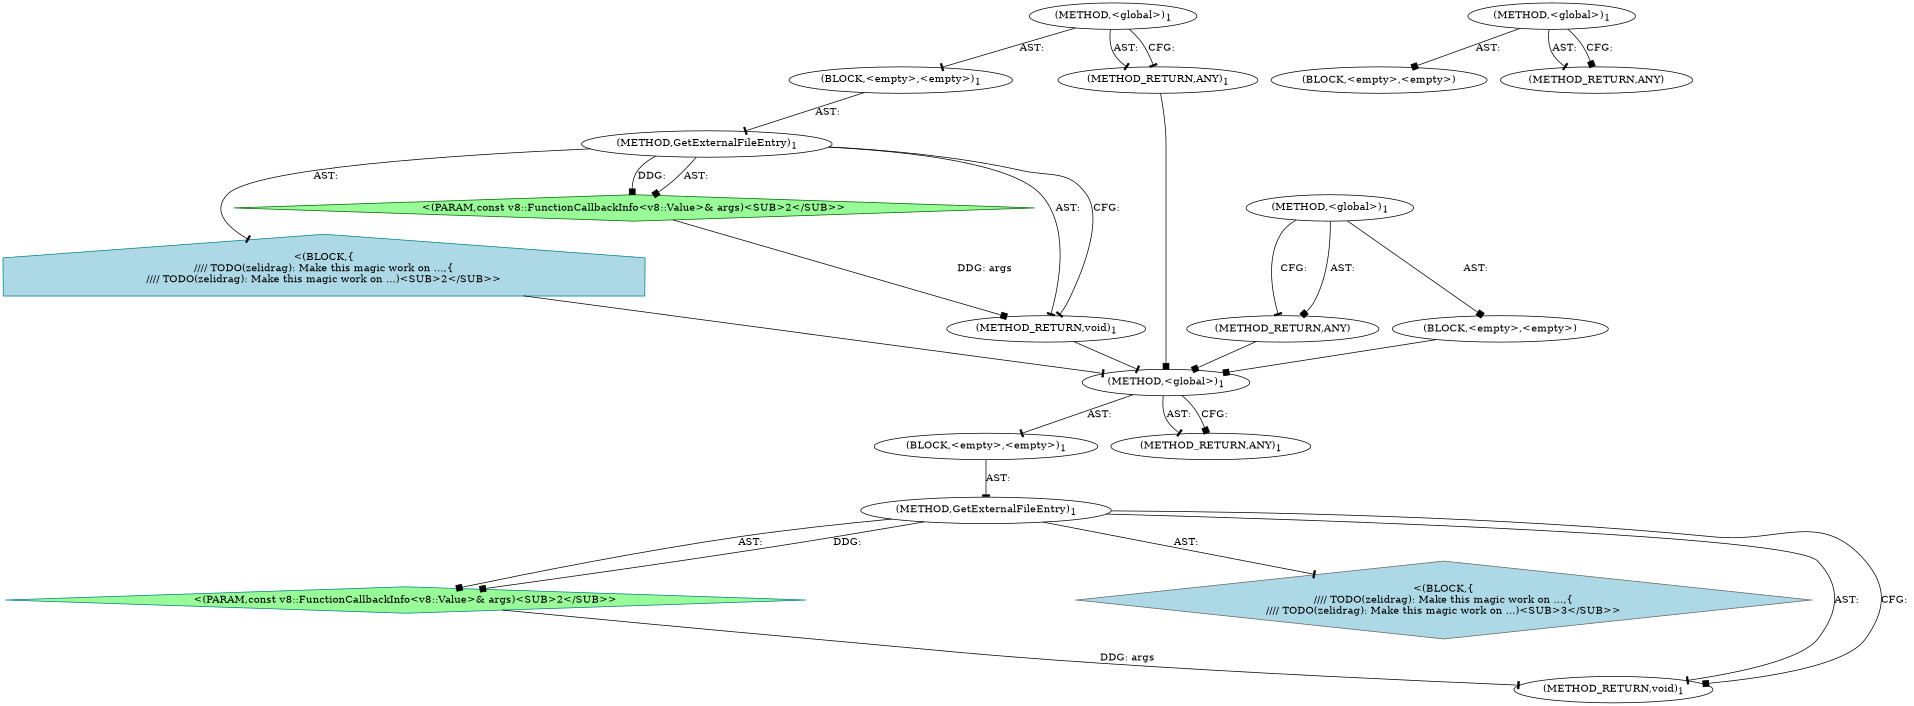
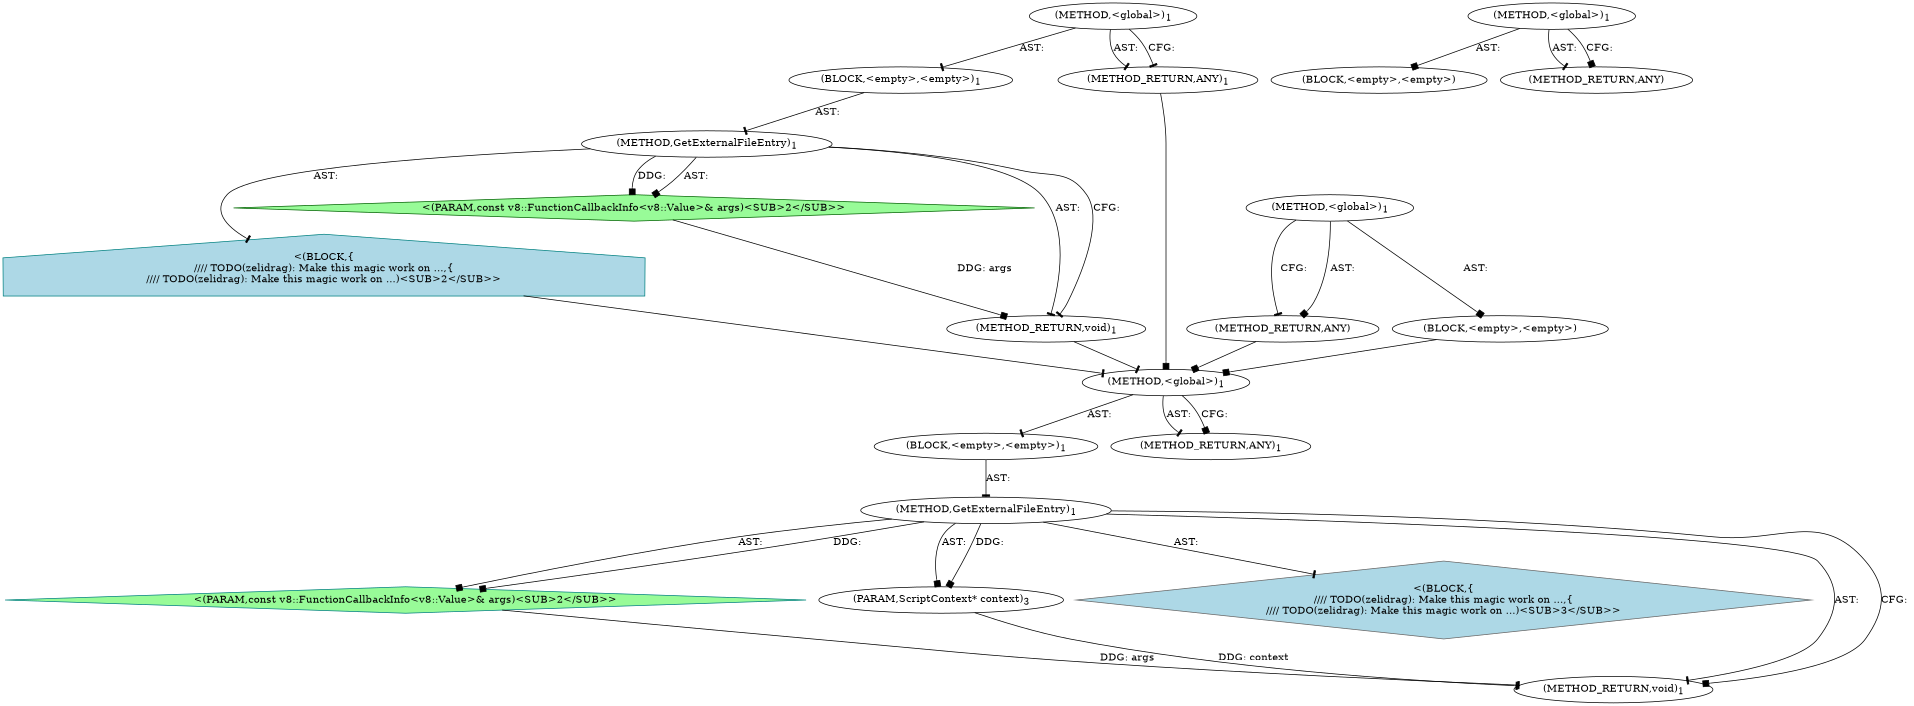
none -> (941, 600)
